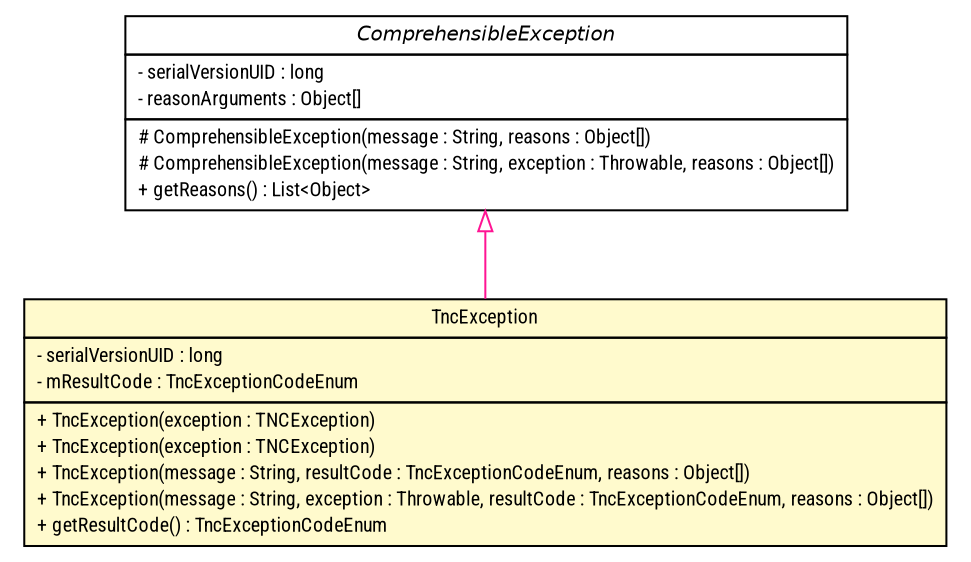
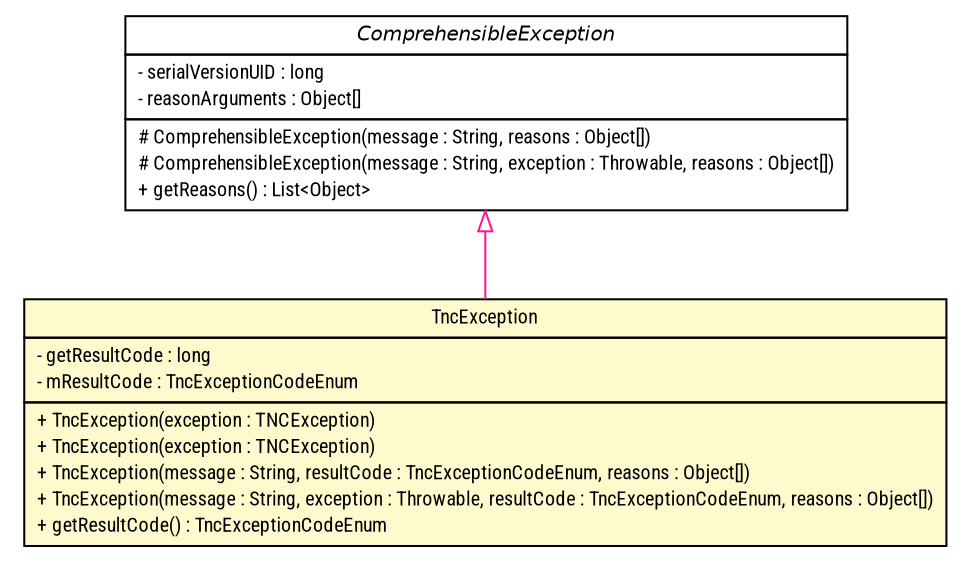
(130, 356) -> (124, 356)
